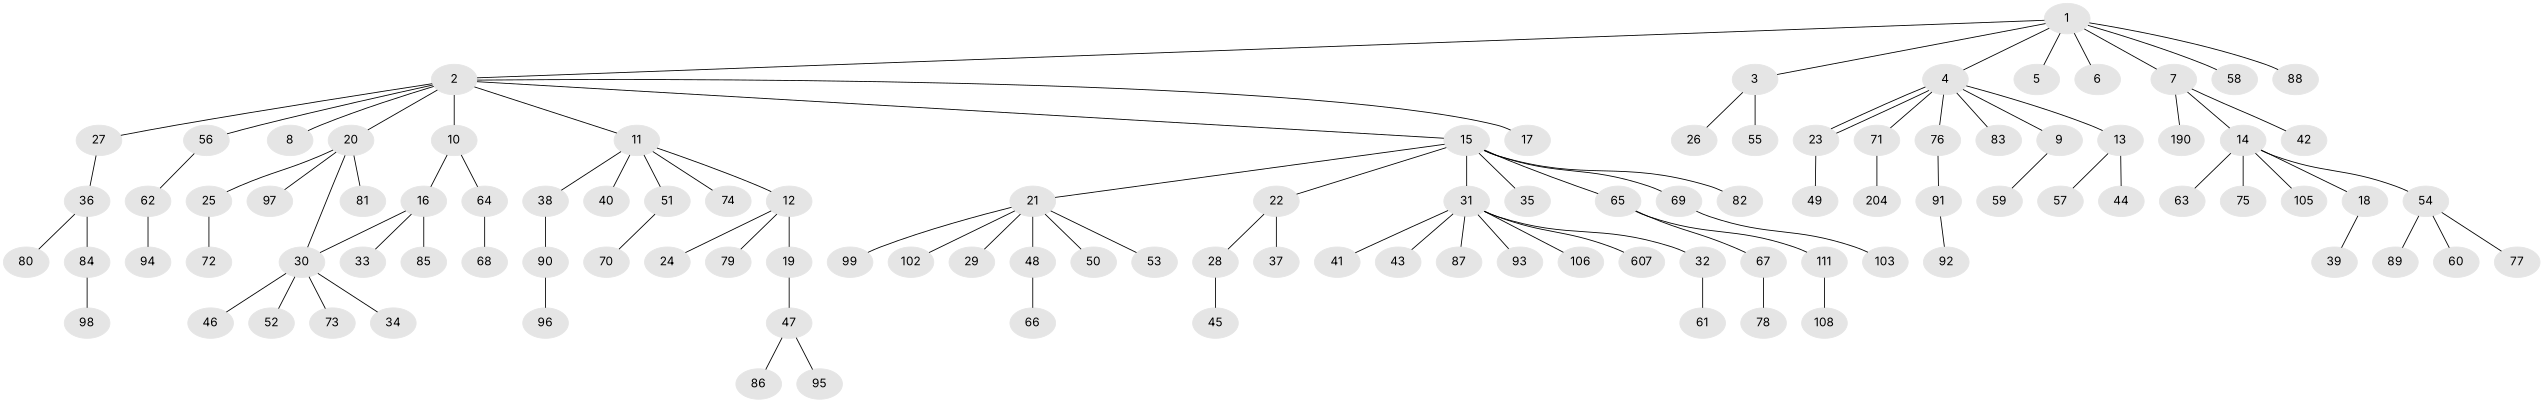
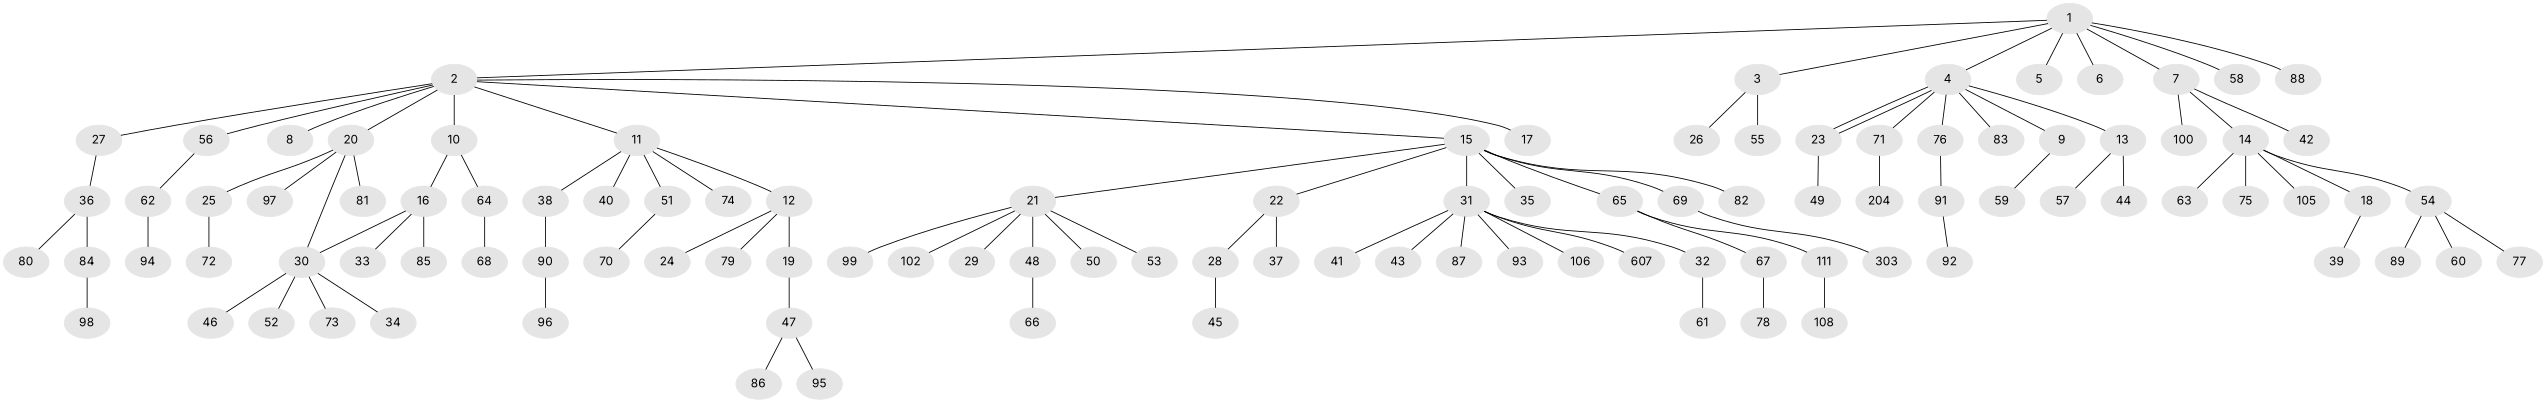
(2181, 140) -> (2184, 140)
(1885, 262) -> (1887, 262)
